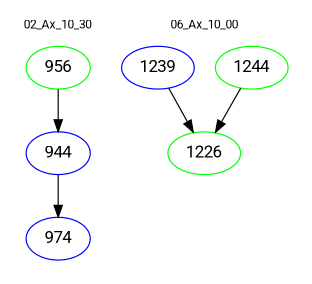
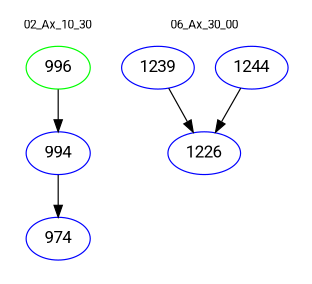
(205, 26) -> (205, 26)
(58, 68) -> (58, 68)
(252, 68) -> (252, 68)
(58, 153) -> (58, 153)
(204, 153) -> (204, 153)
